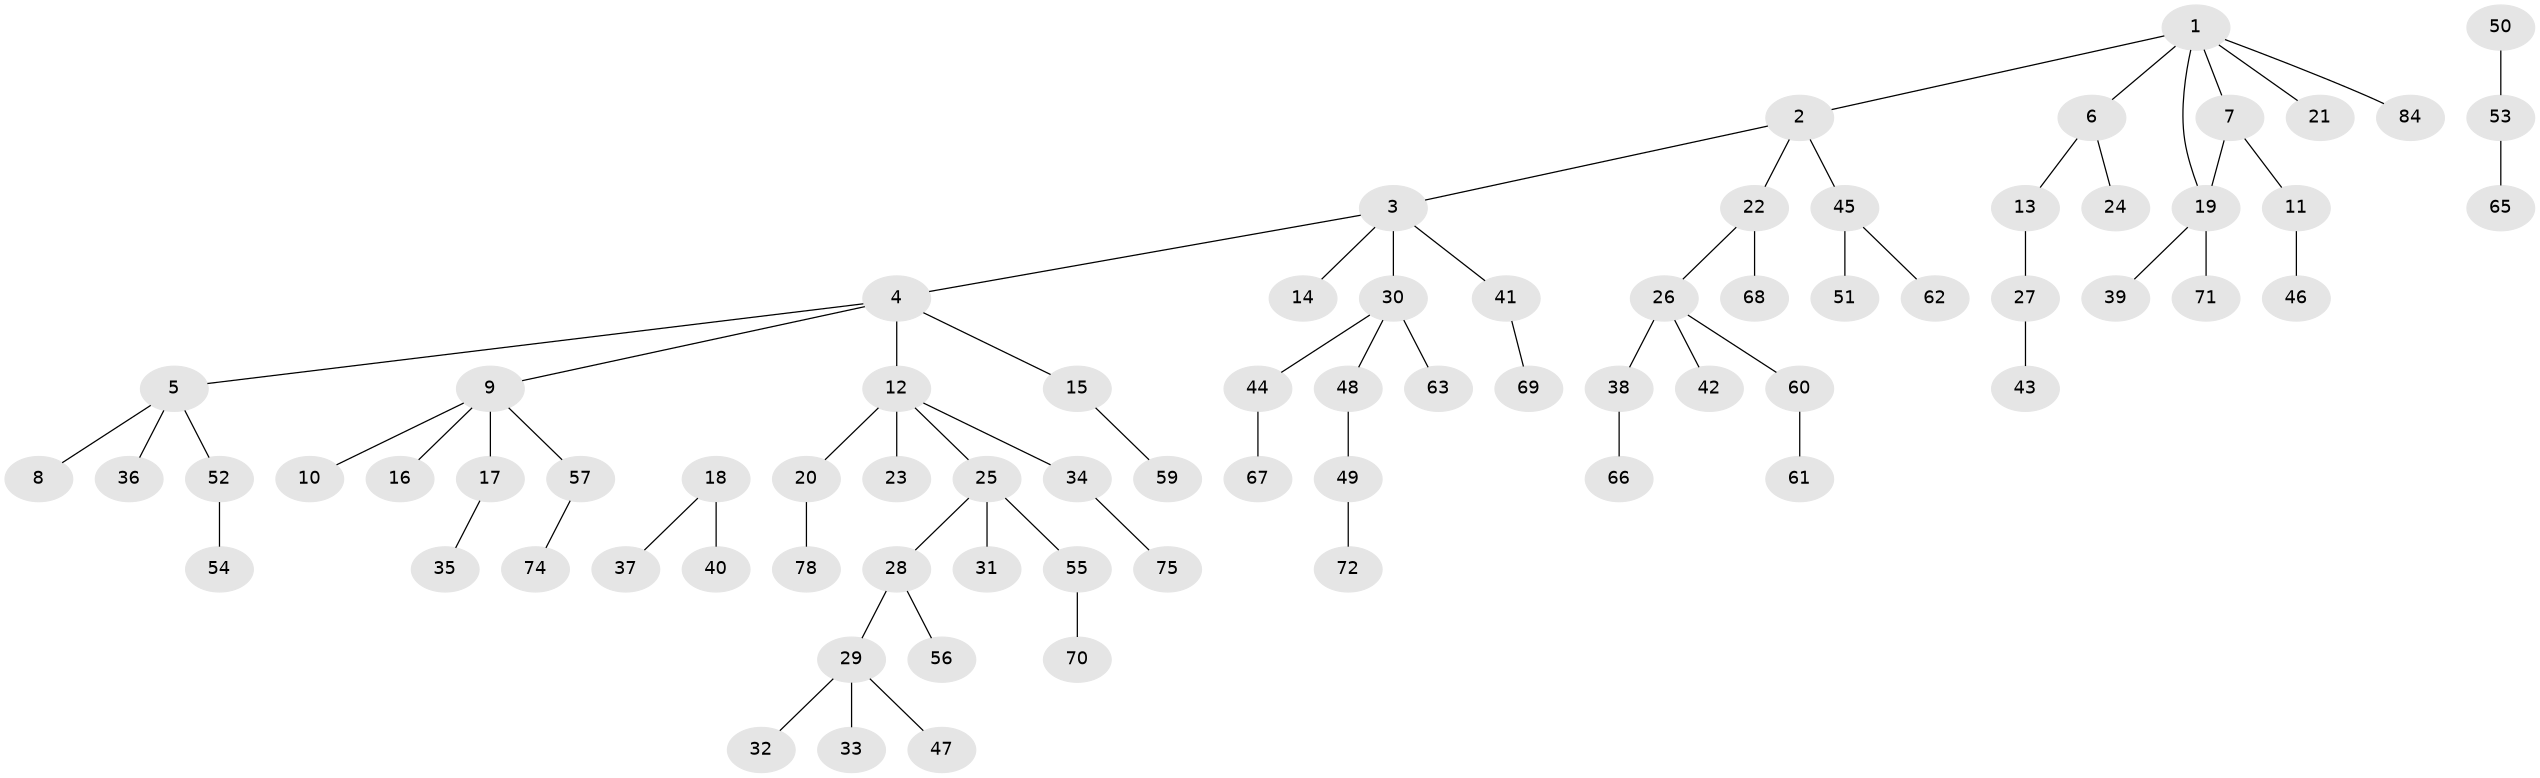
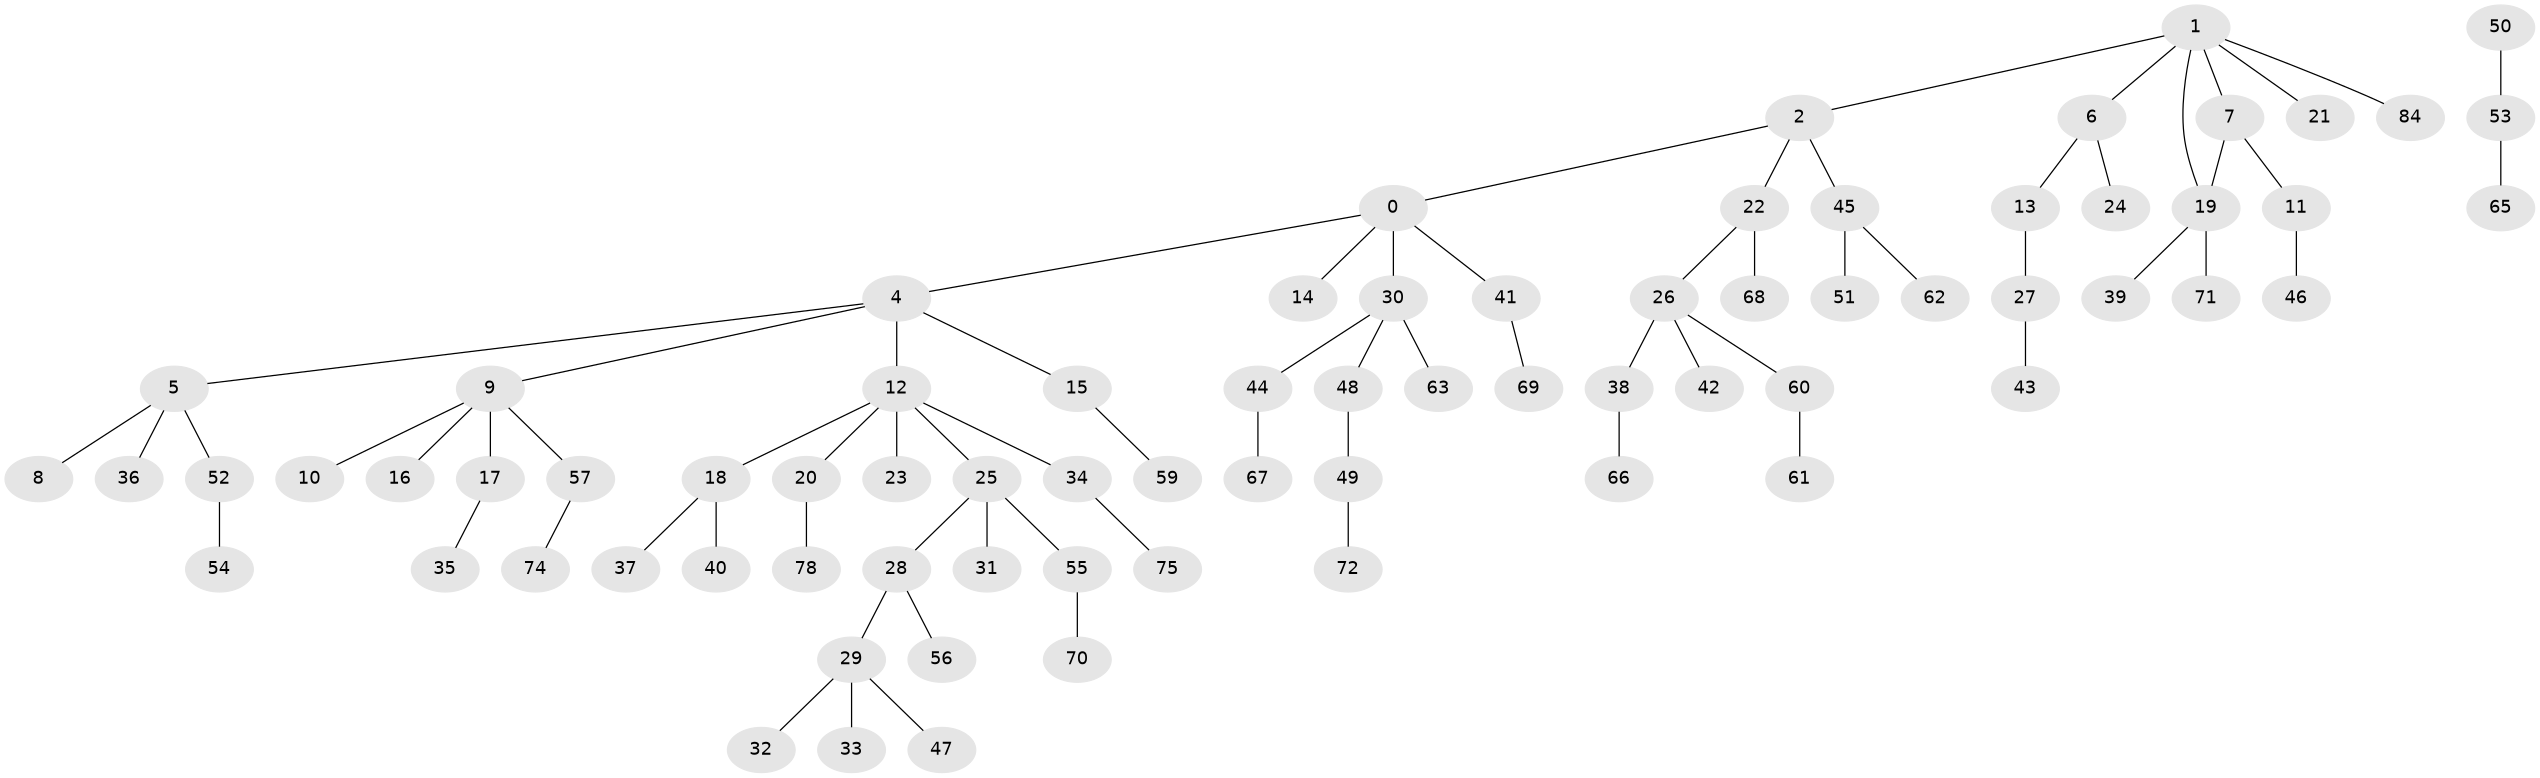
(1393, 208) -> (1393, 208)
none -> (806, 434)
